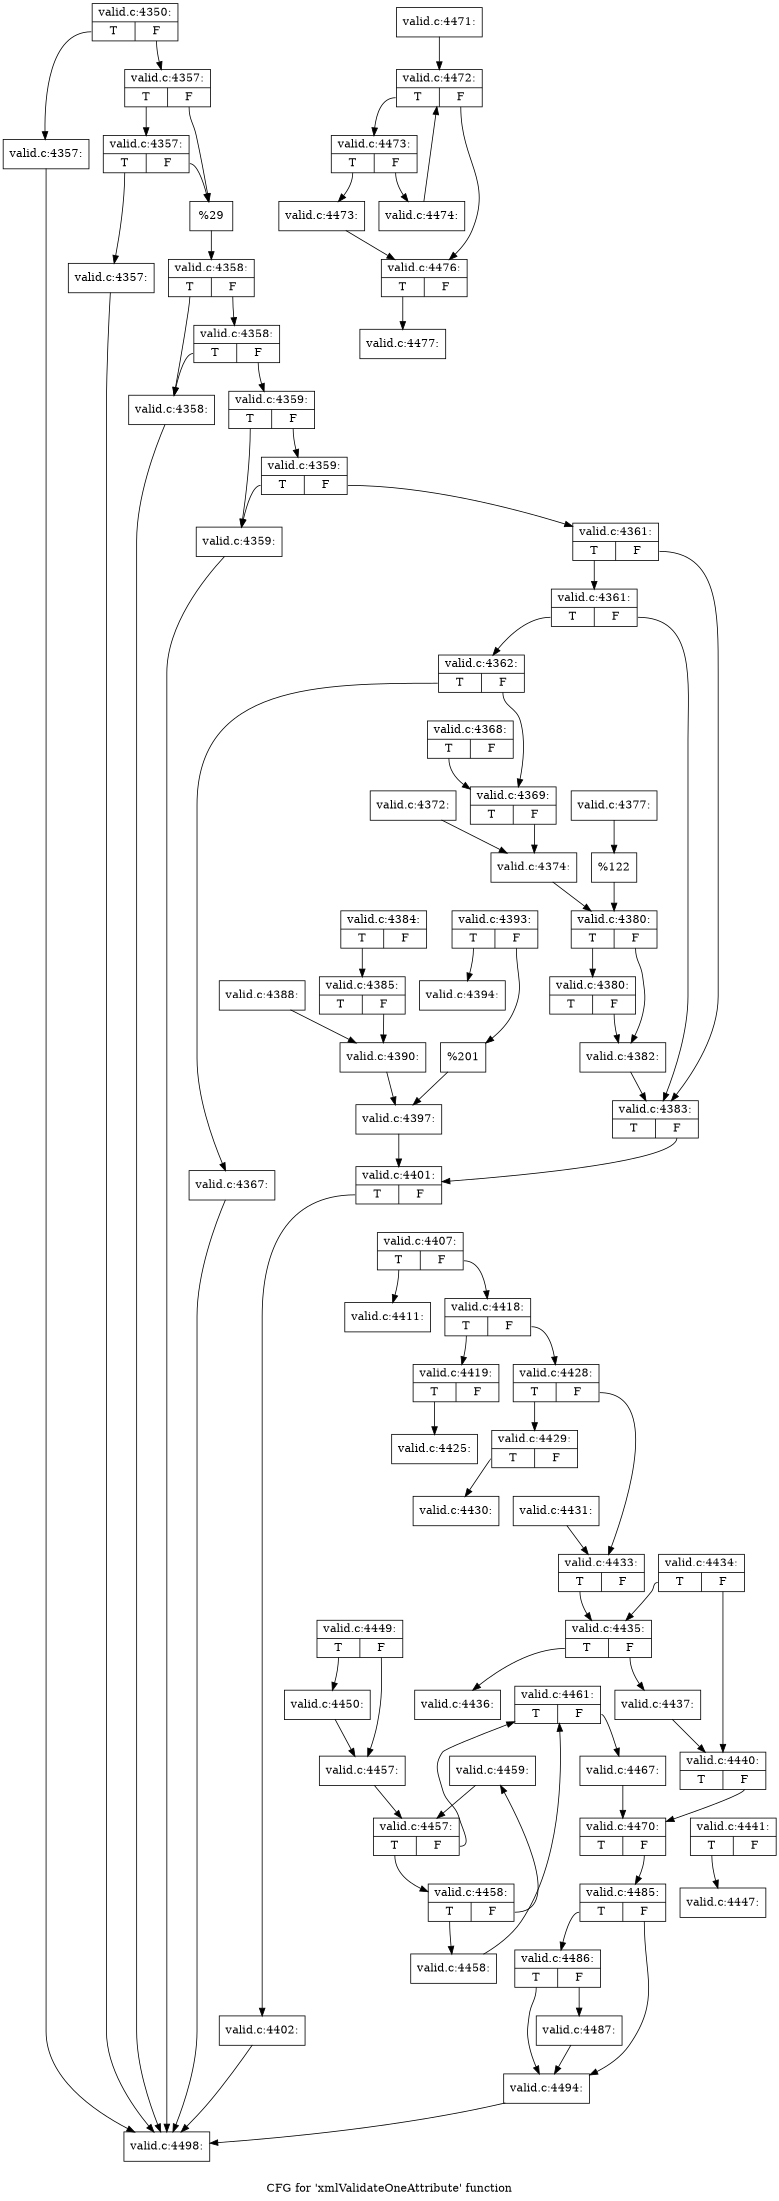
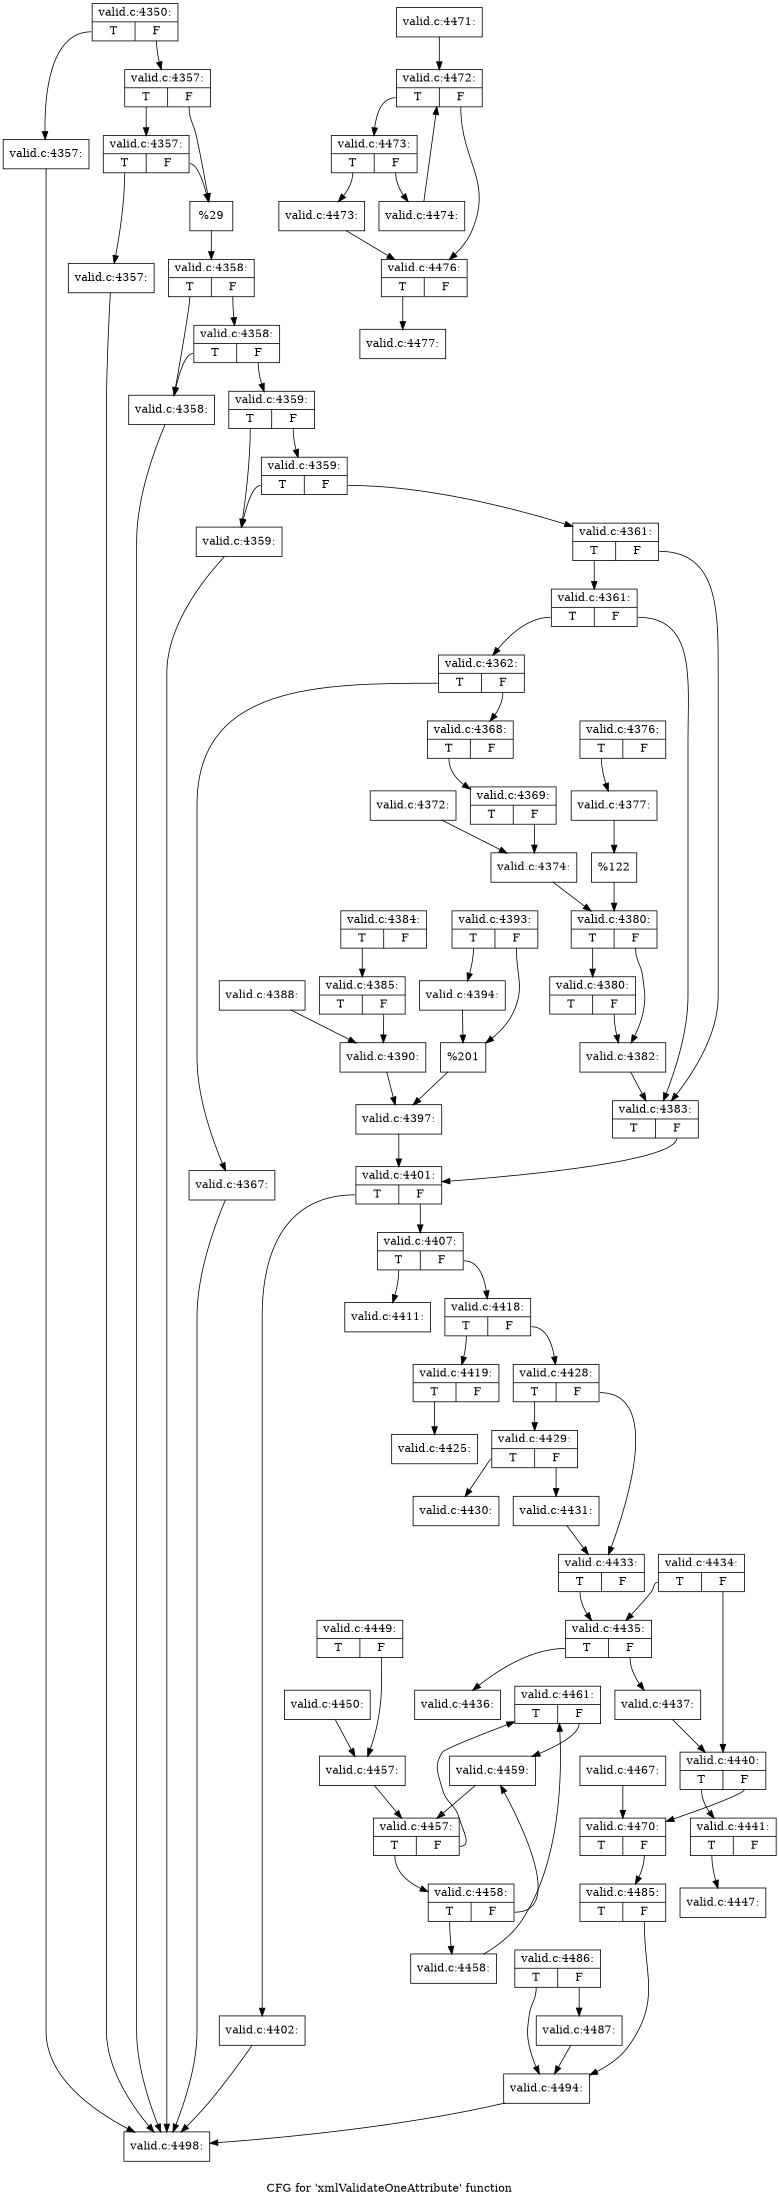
(523, 733) -> (501, 704)
none -> (623, 740)
none -> (463, 1022)
none -> (420, 1214)
none -> (556, 1478)
(337, 1670) -> none
(611, 1731) -> (566, 1740)
none -> (704, 1801)
(568, 1925) -> none
